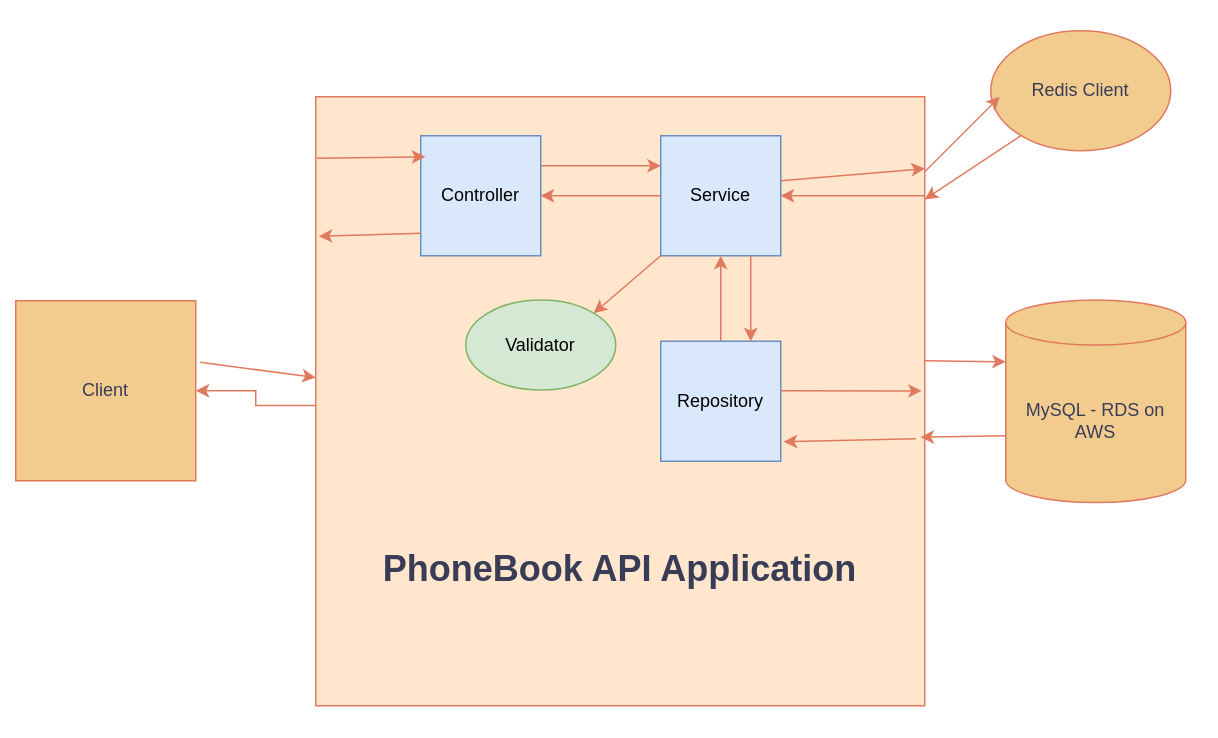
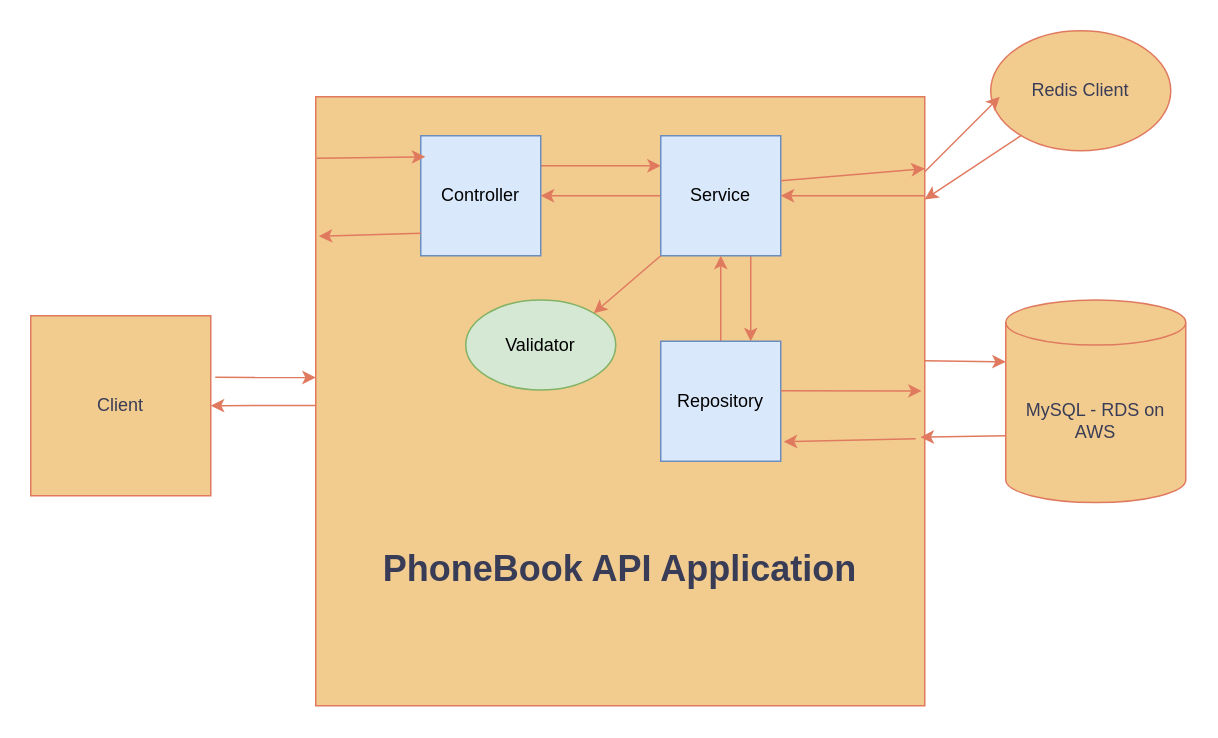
(106, 391) -> (121, 406)
(620, 401) -> (620, 401)
